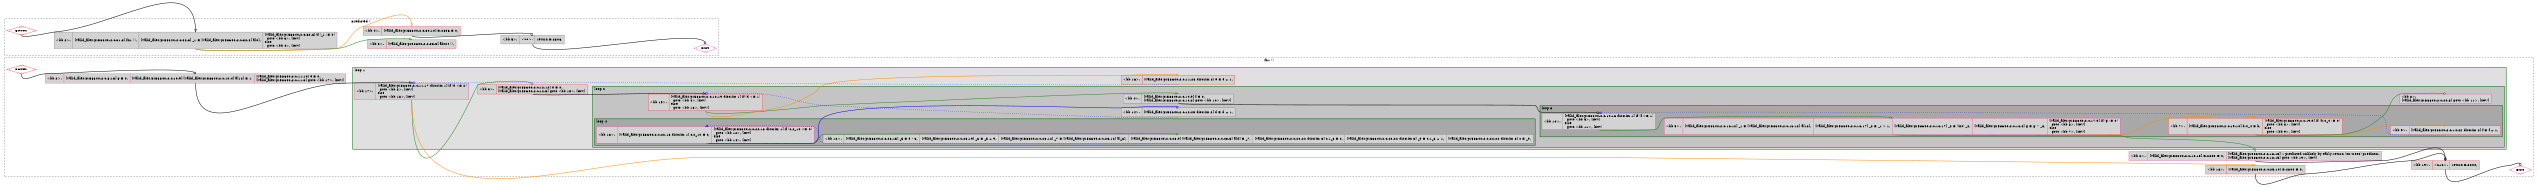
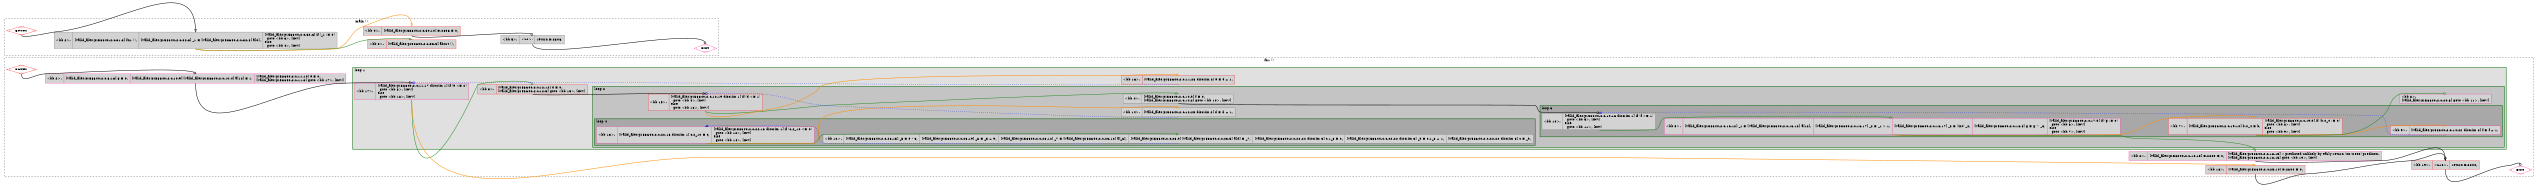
(362, 21) -> (362, 21)
(931, 106) -> (931, 106)
(2354, 161) -> (2354, 161)
